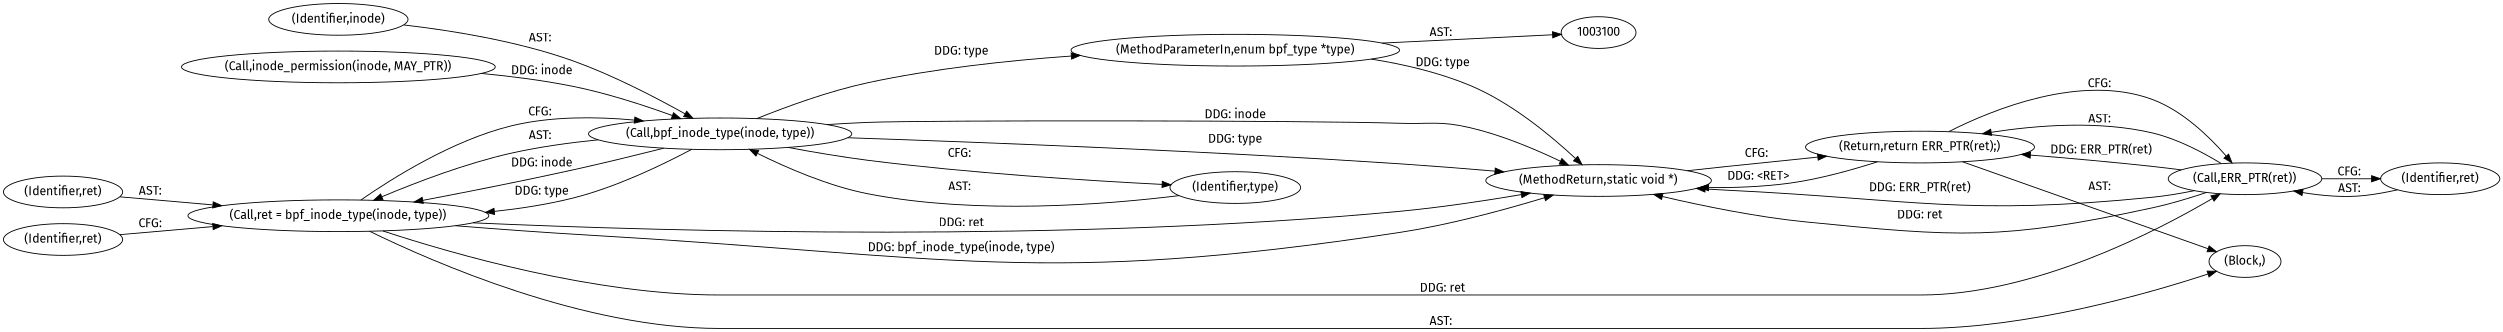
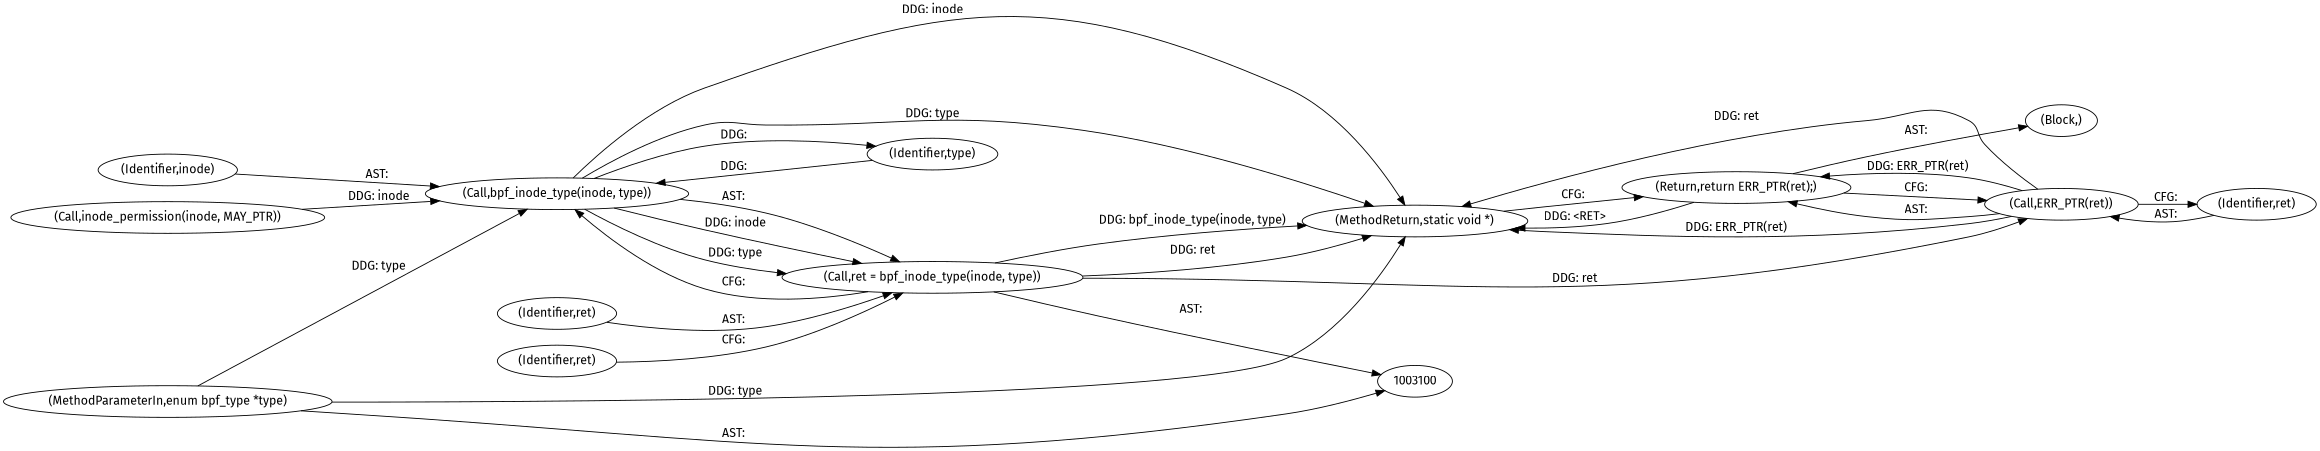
(911, 74) -> (358, 300)
(961, 154) -> (735, 135)
(961, 187) -> (735, 167)
(1284, 328) -> (1183, 334)
